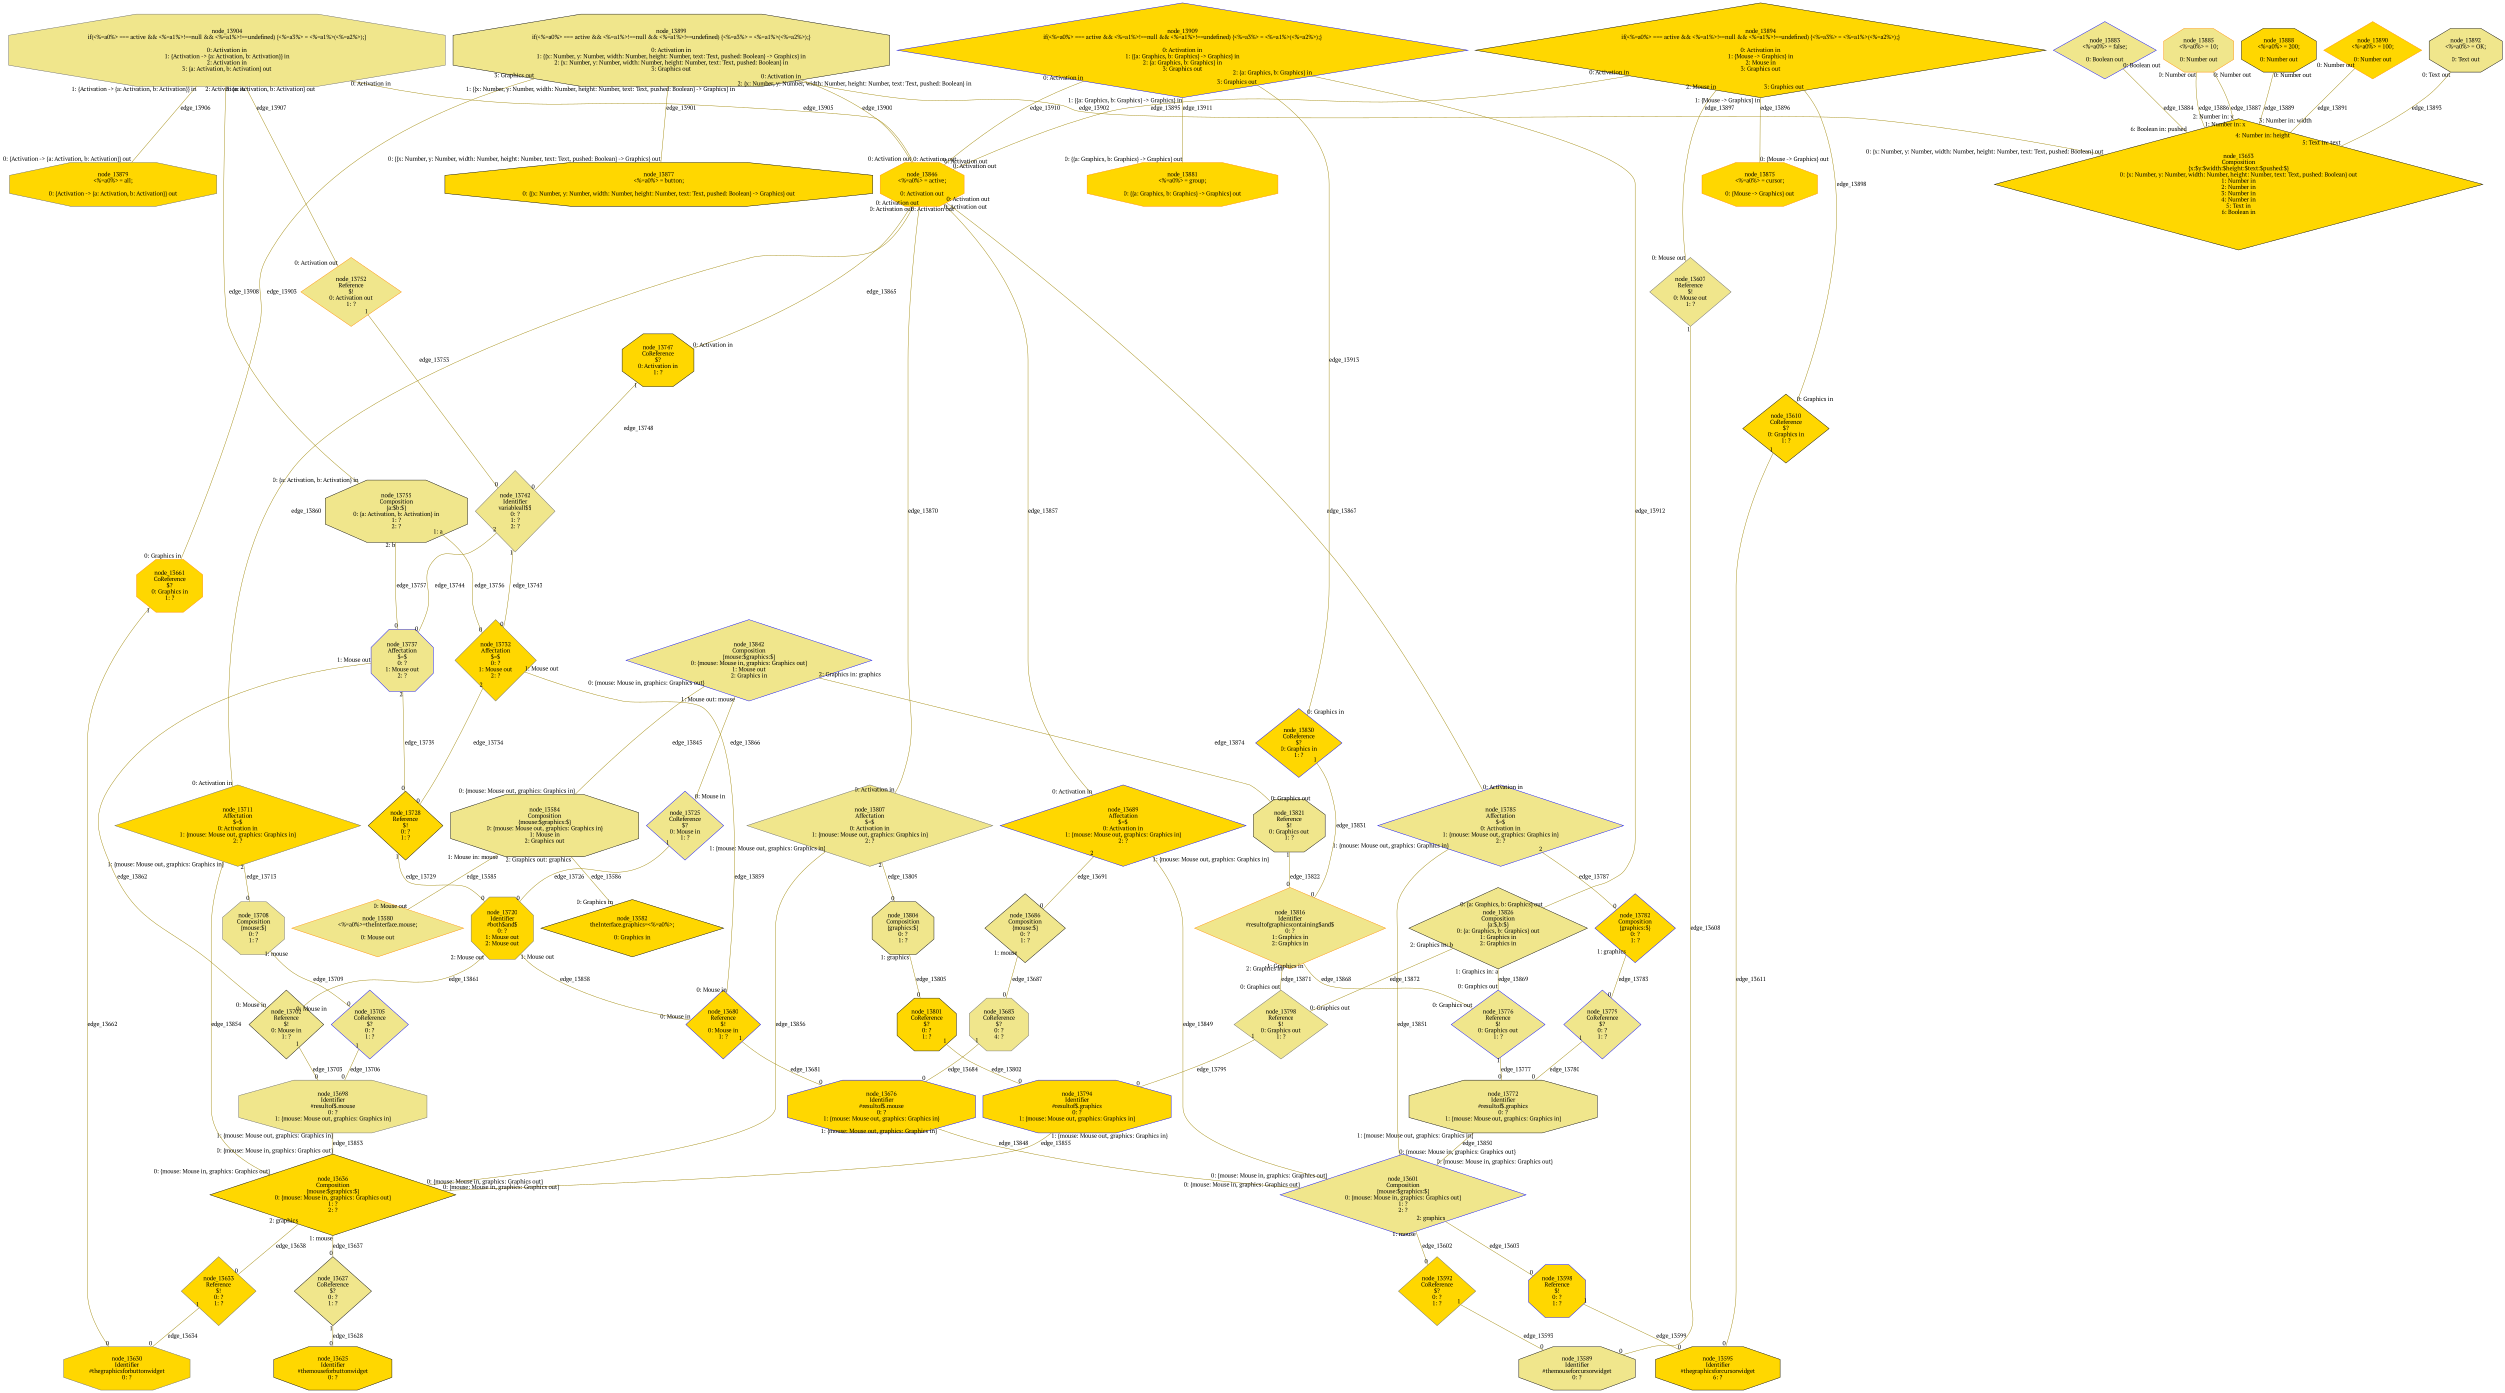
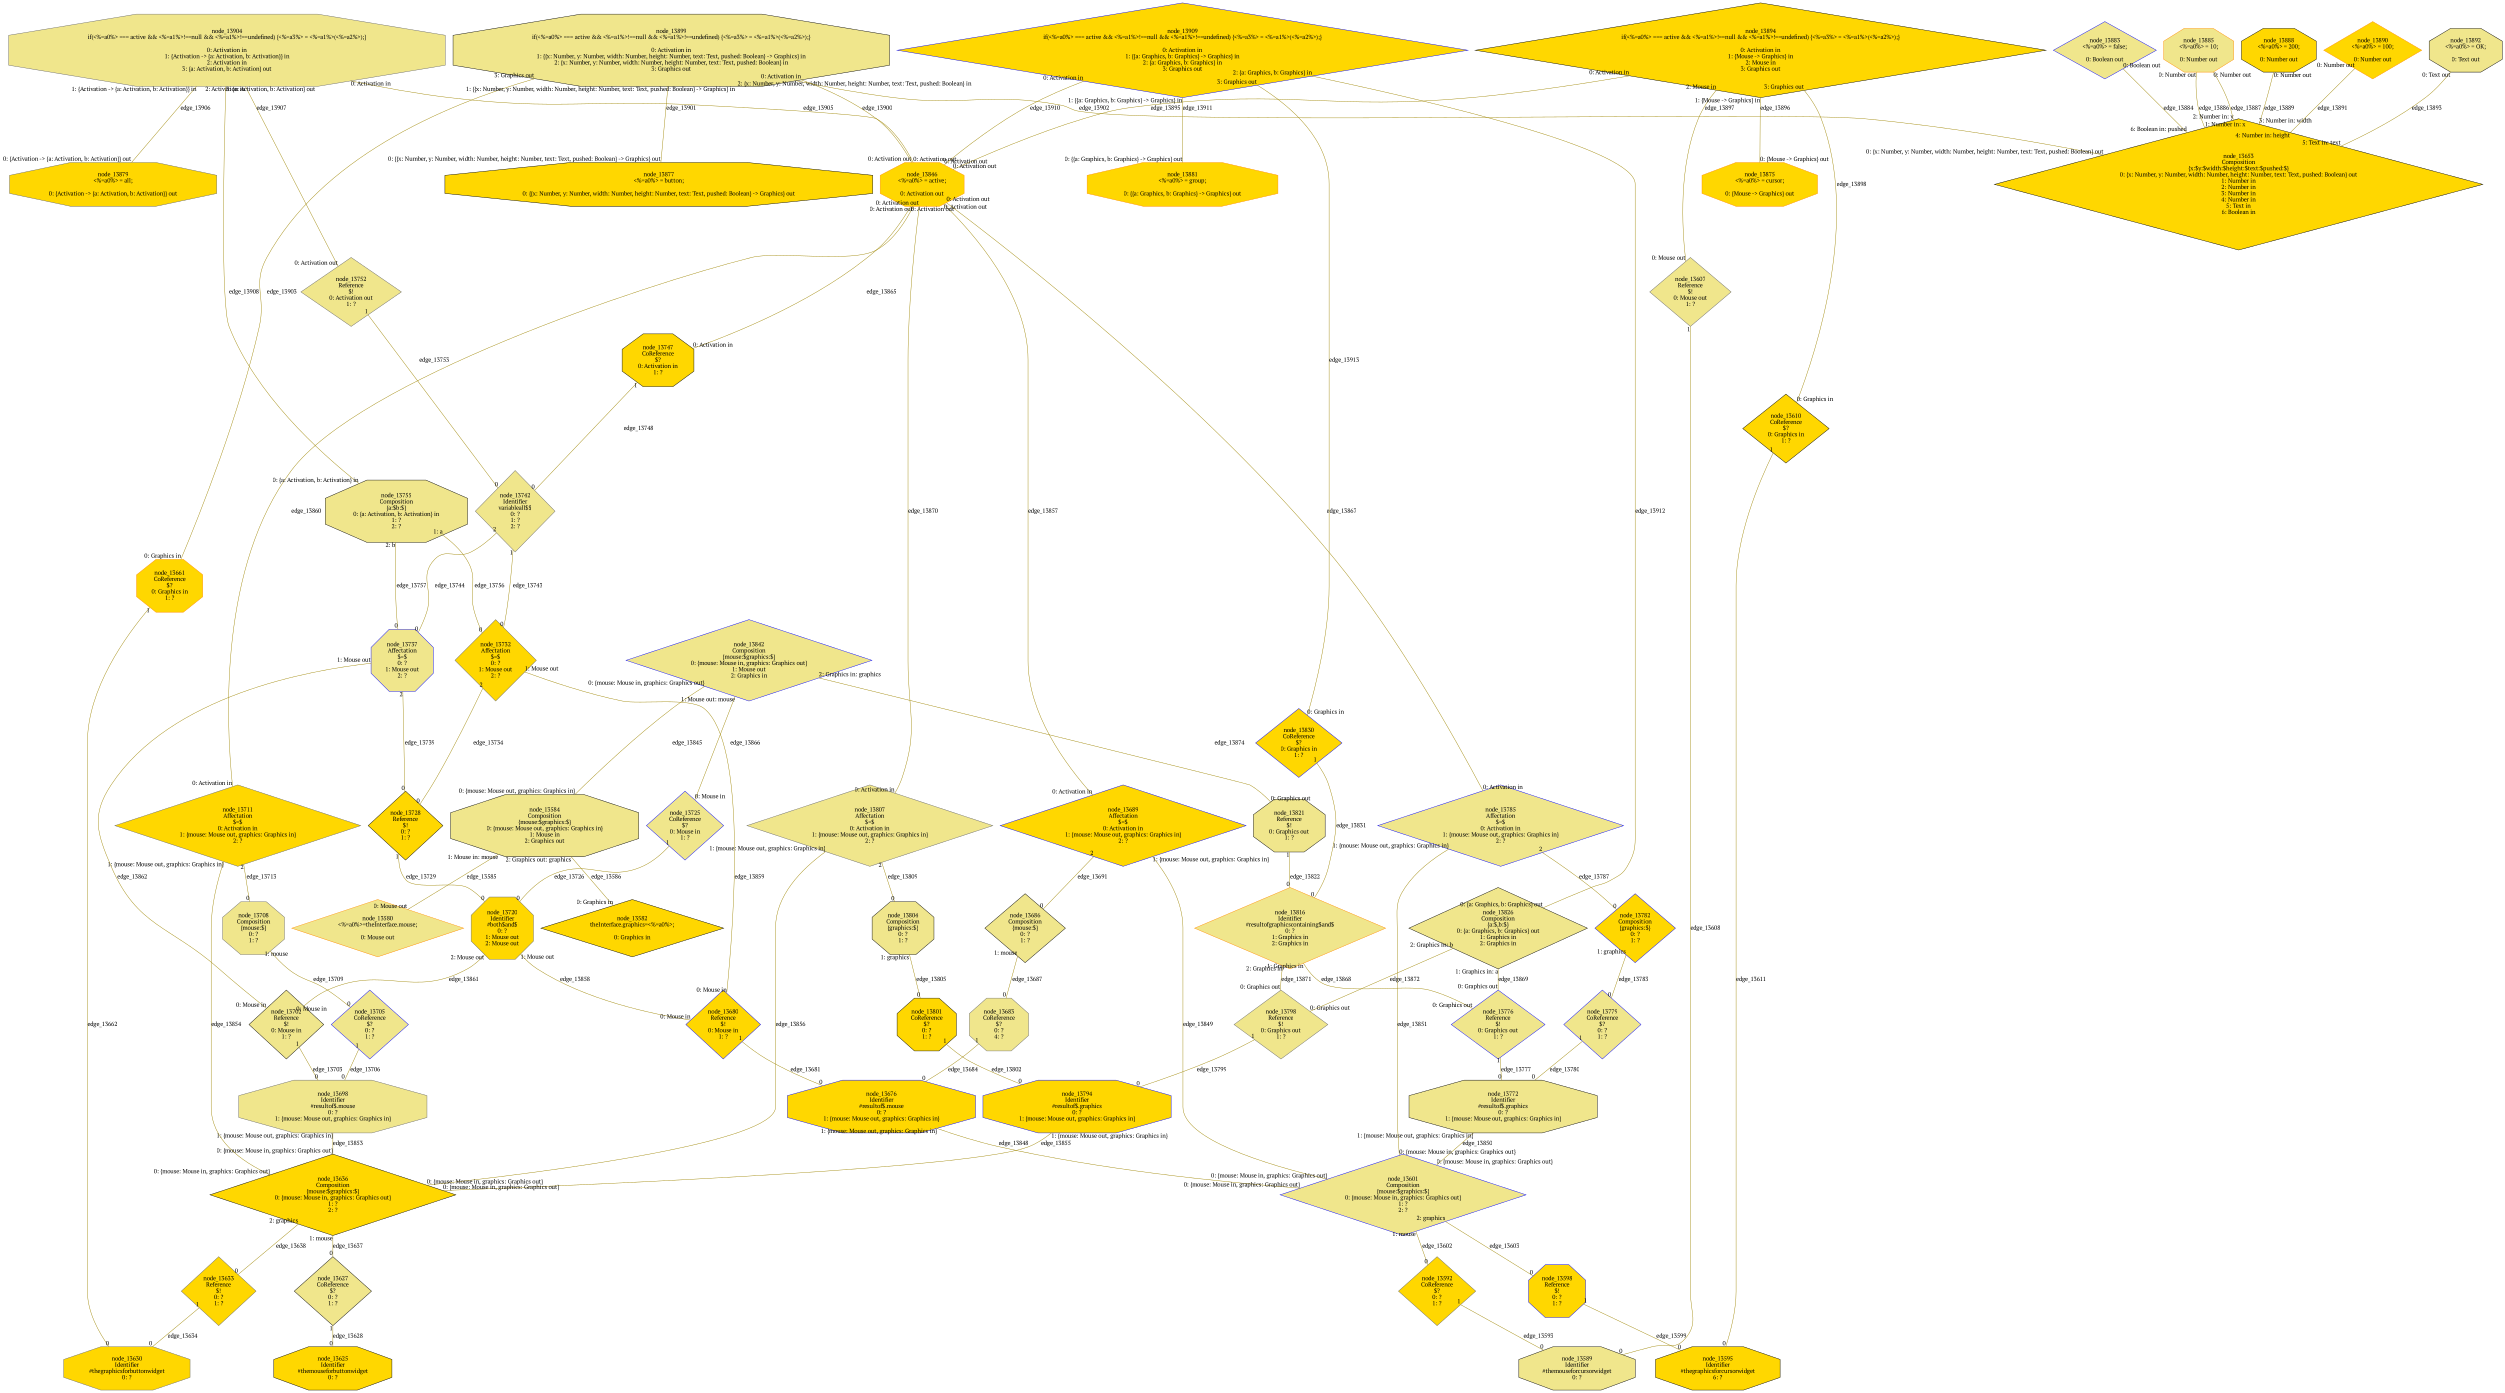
(351, 292) -> (351, 292)
